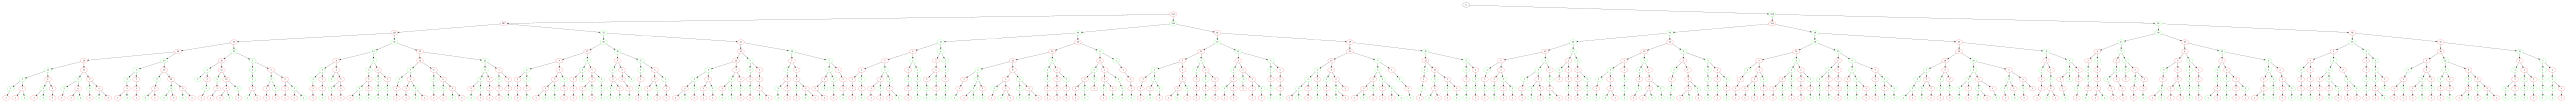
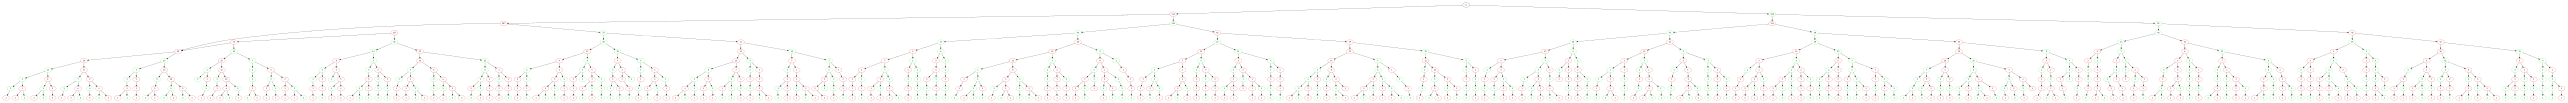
none -> (1320, 10)
(450, 28) -> (341, 29)
